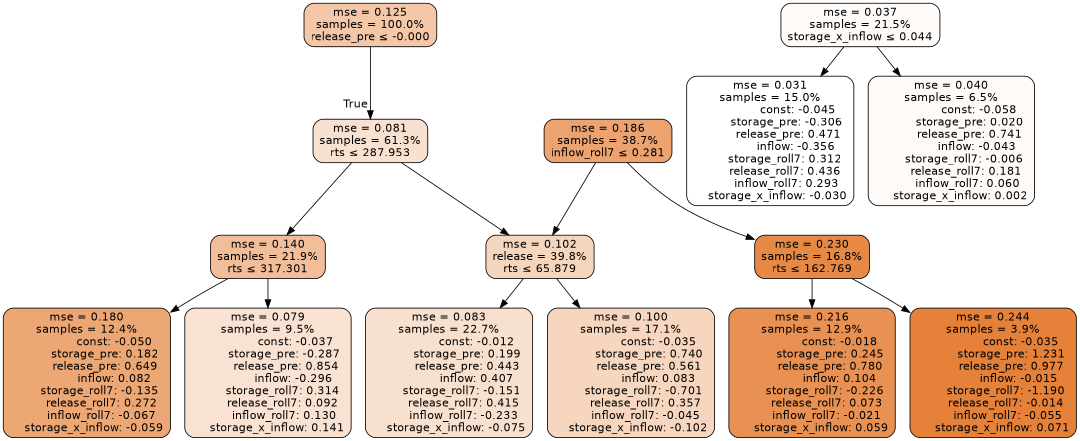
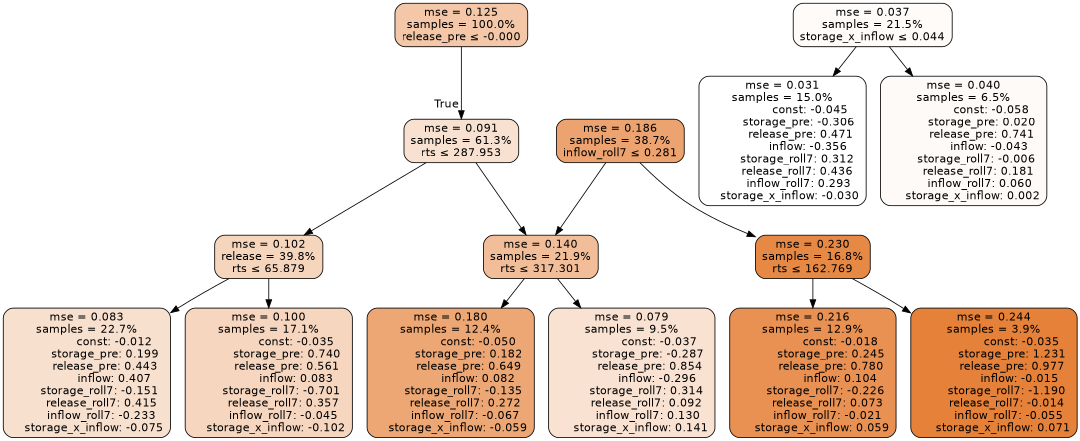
(370, 141) -> (461, 141)
(576, 195) -> (583, 195)
